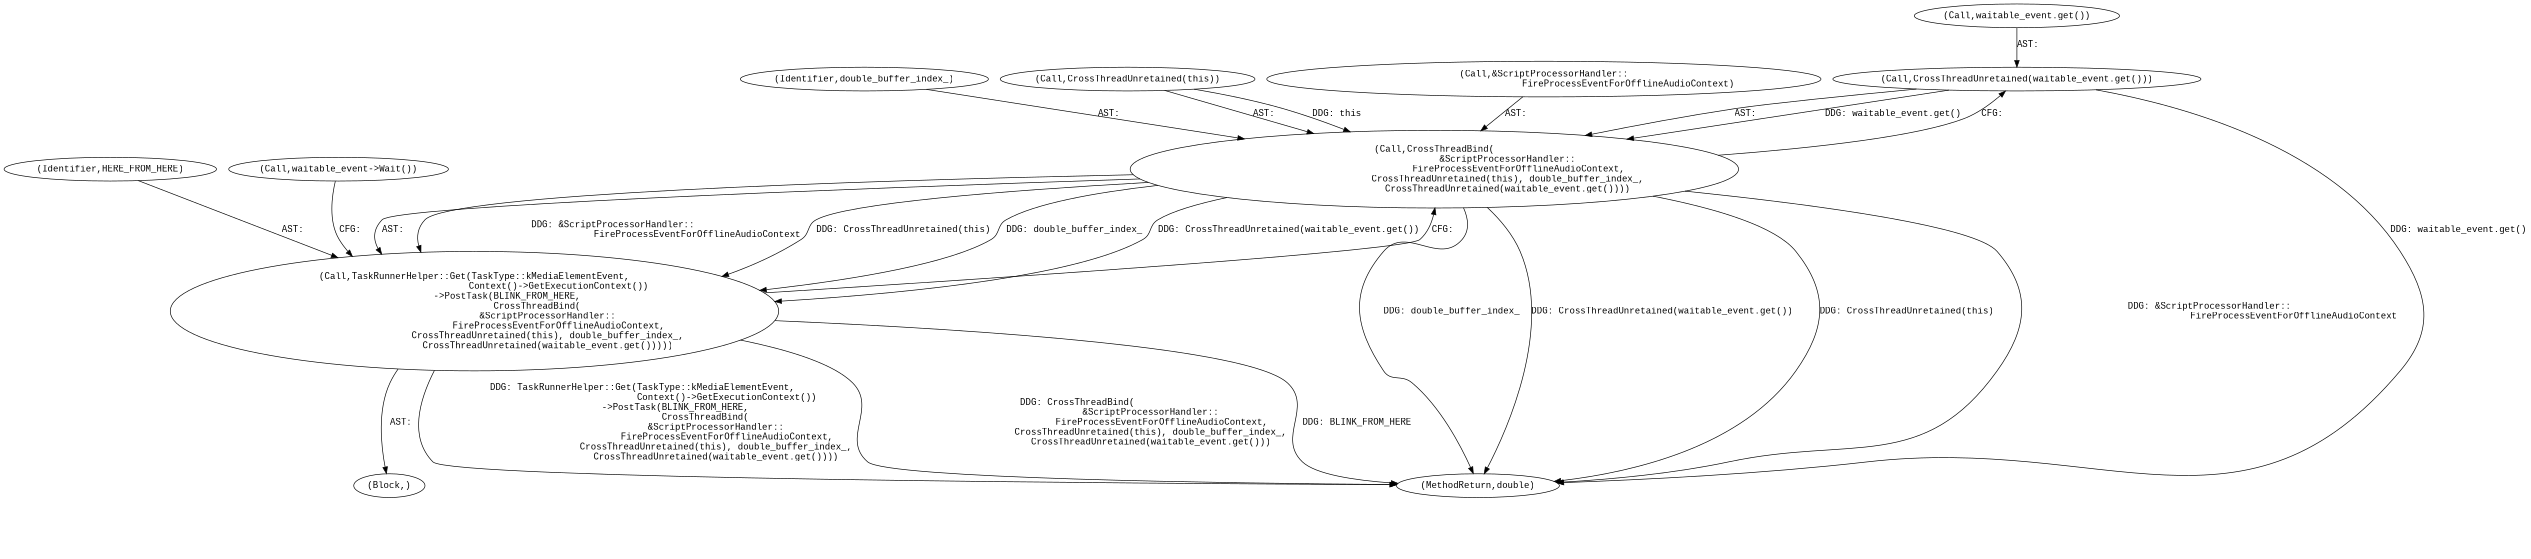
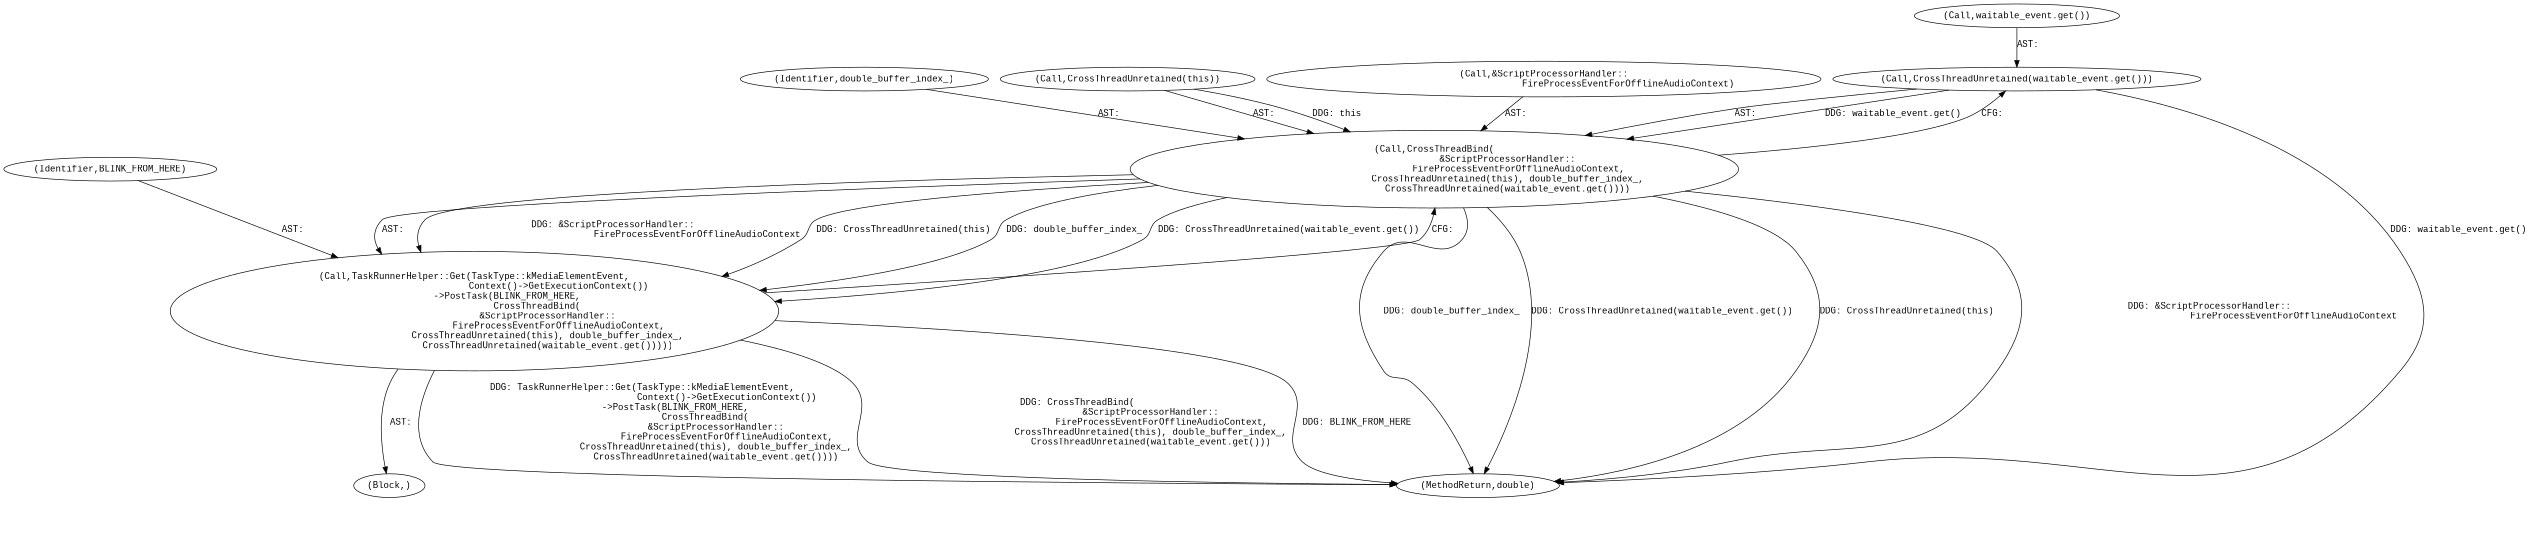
(110, 169) -> (110, 169)
(339, 169) -> none
